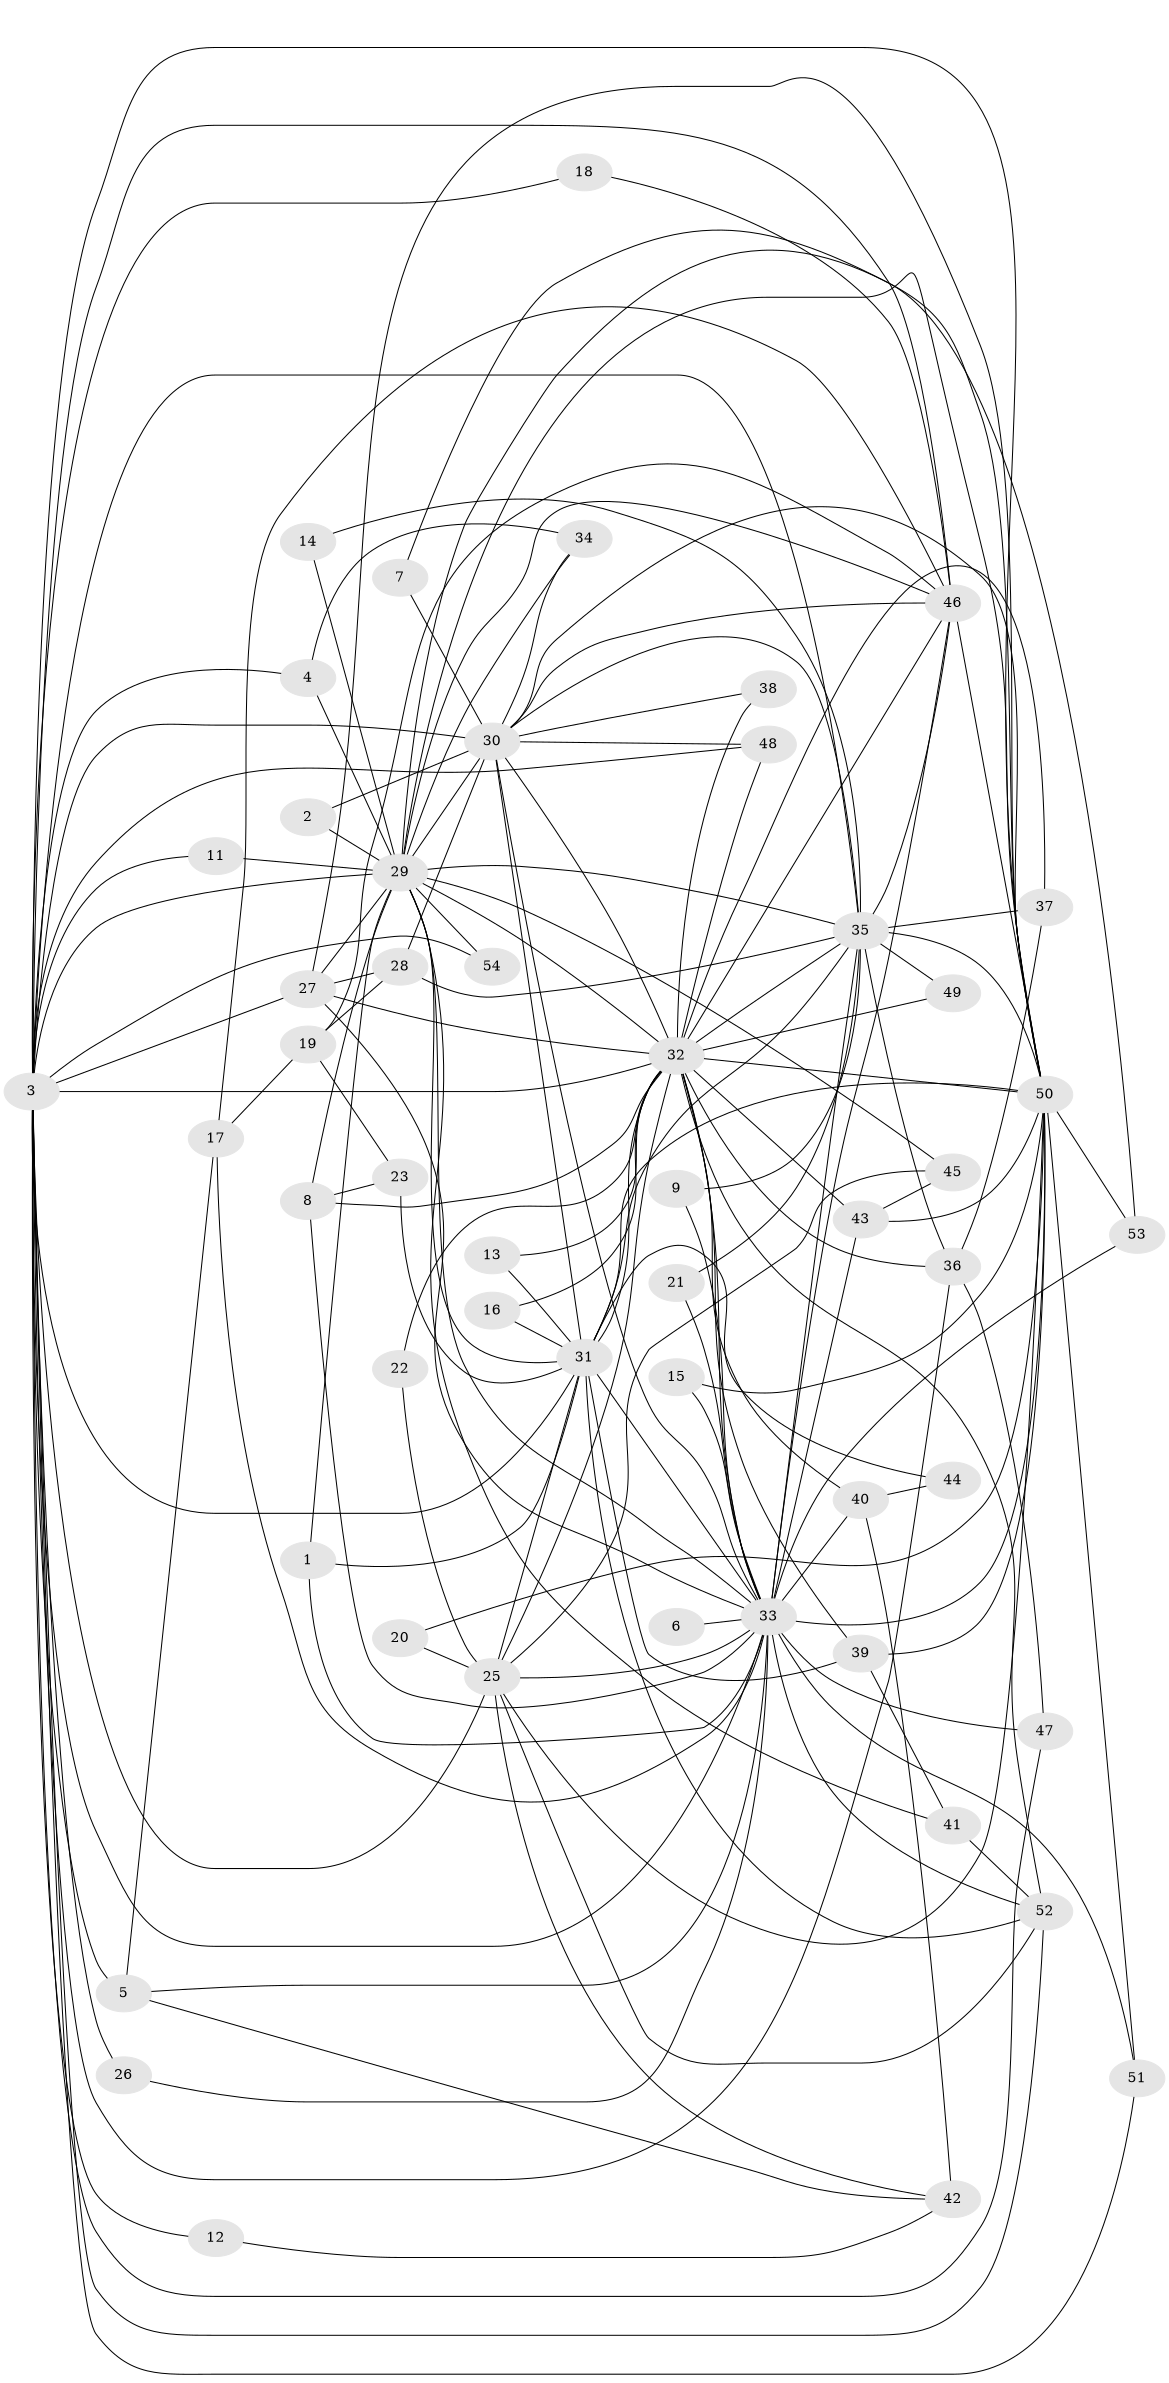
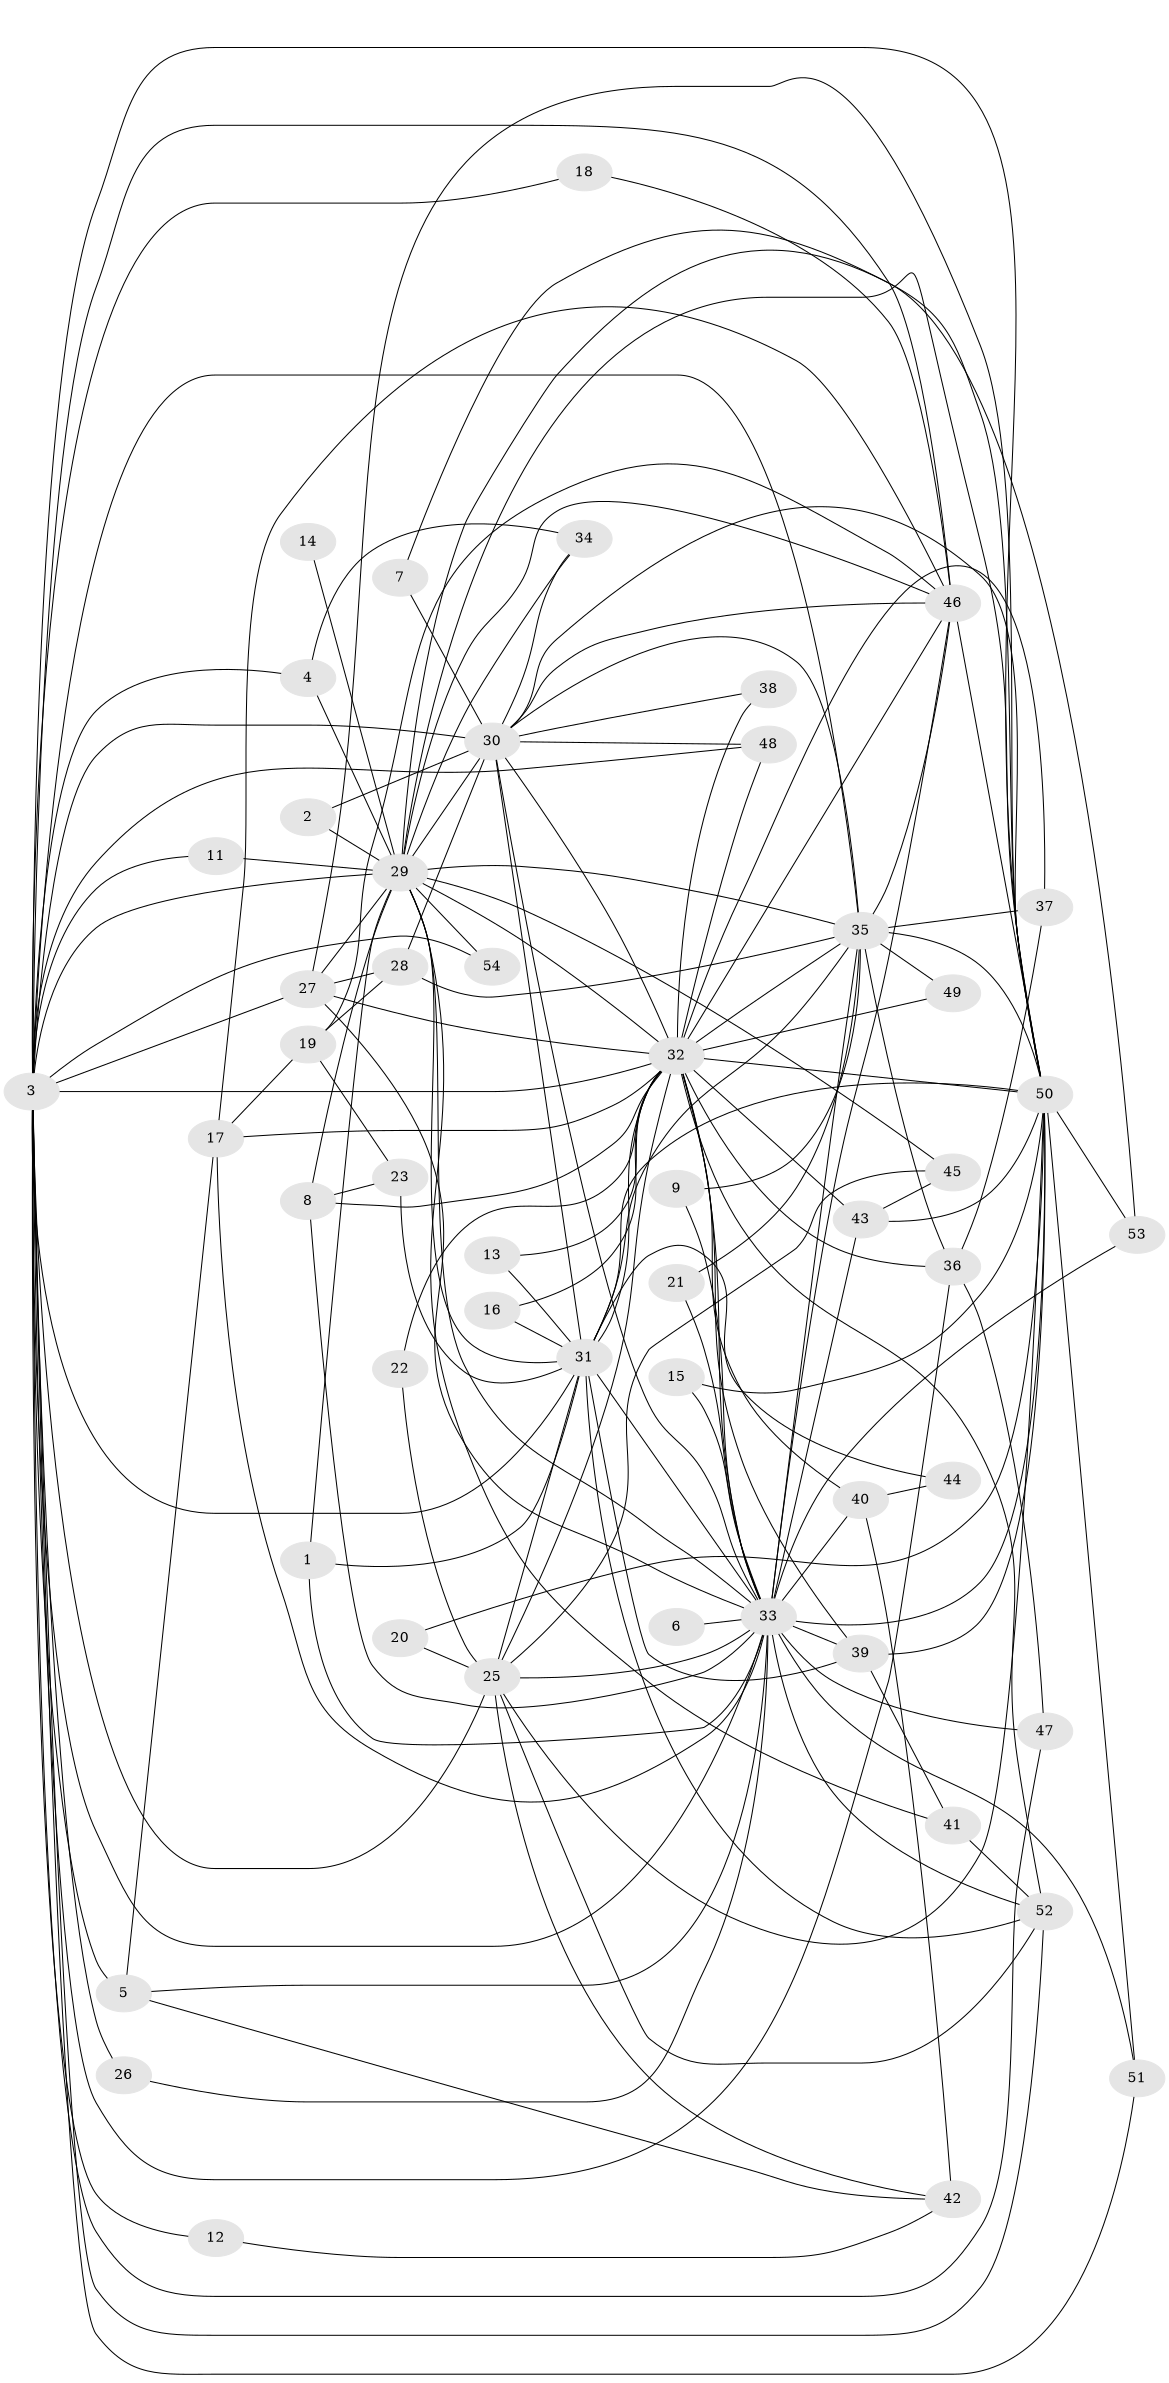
(720, 554) -> none
none -> (460, 1130)
none -> (815, 1635)
